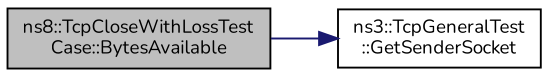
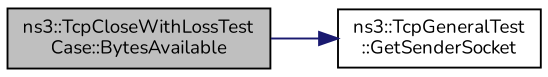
(139, 38) -> (139, 38)
